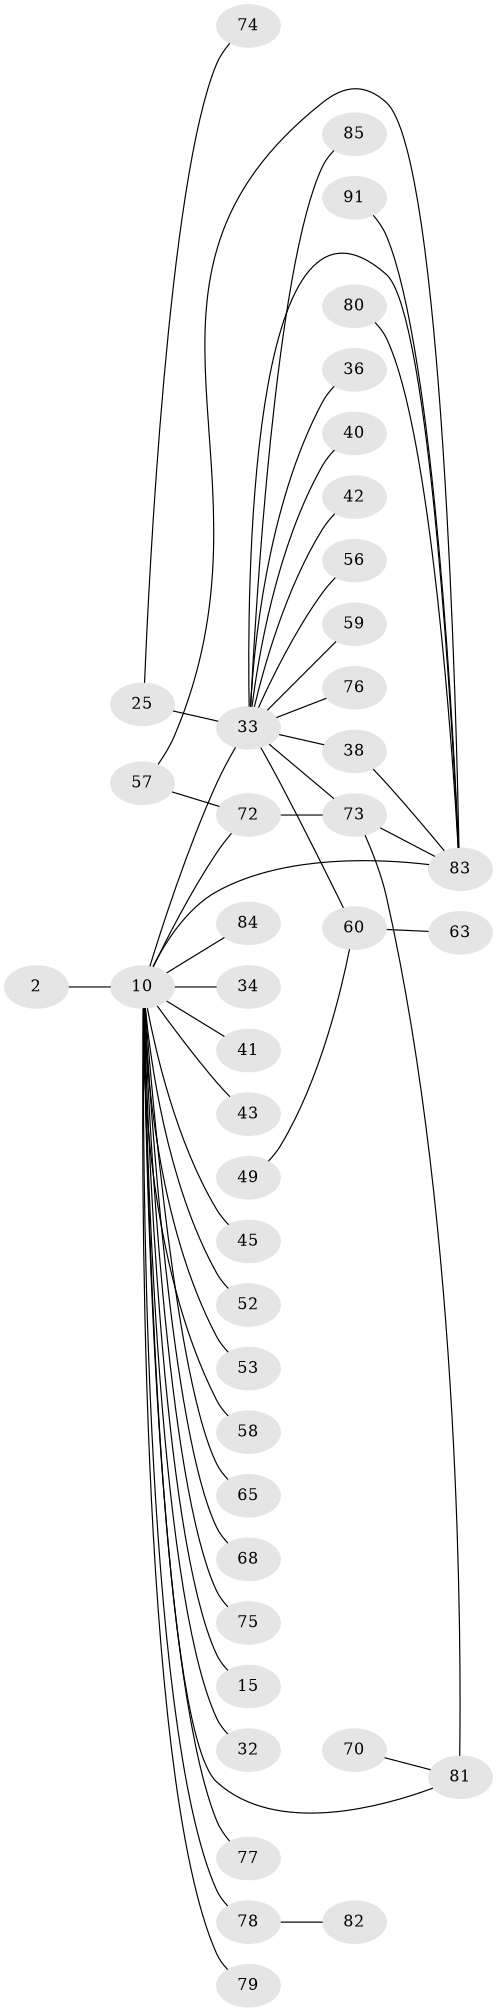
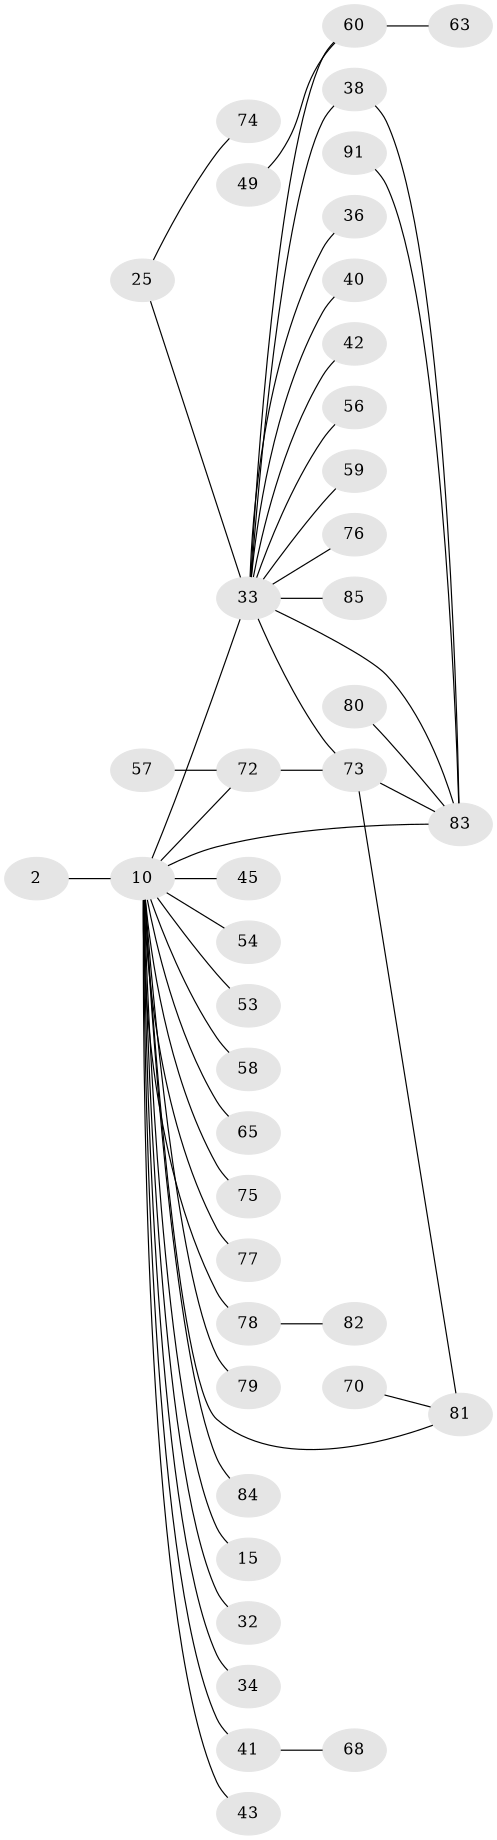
(375, 95) -> none
(249, 1305) -> (249, 942)
(178, 1361) -> (302, 1750)
